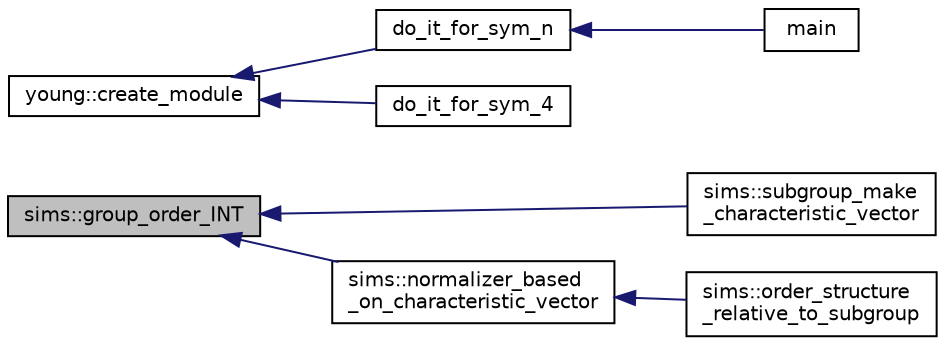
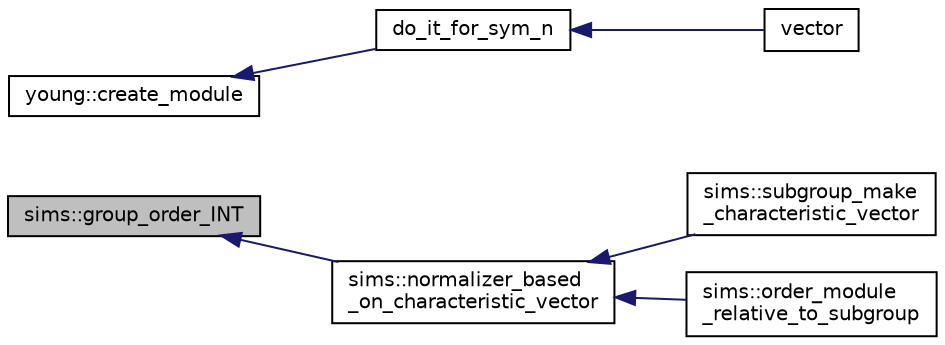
(812, 30) -> (812, 30)
(473, 106) -> none
(484, 210) -> (652, 246)
(812, 304) -> (812, 304)
